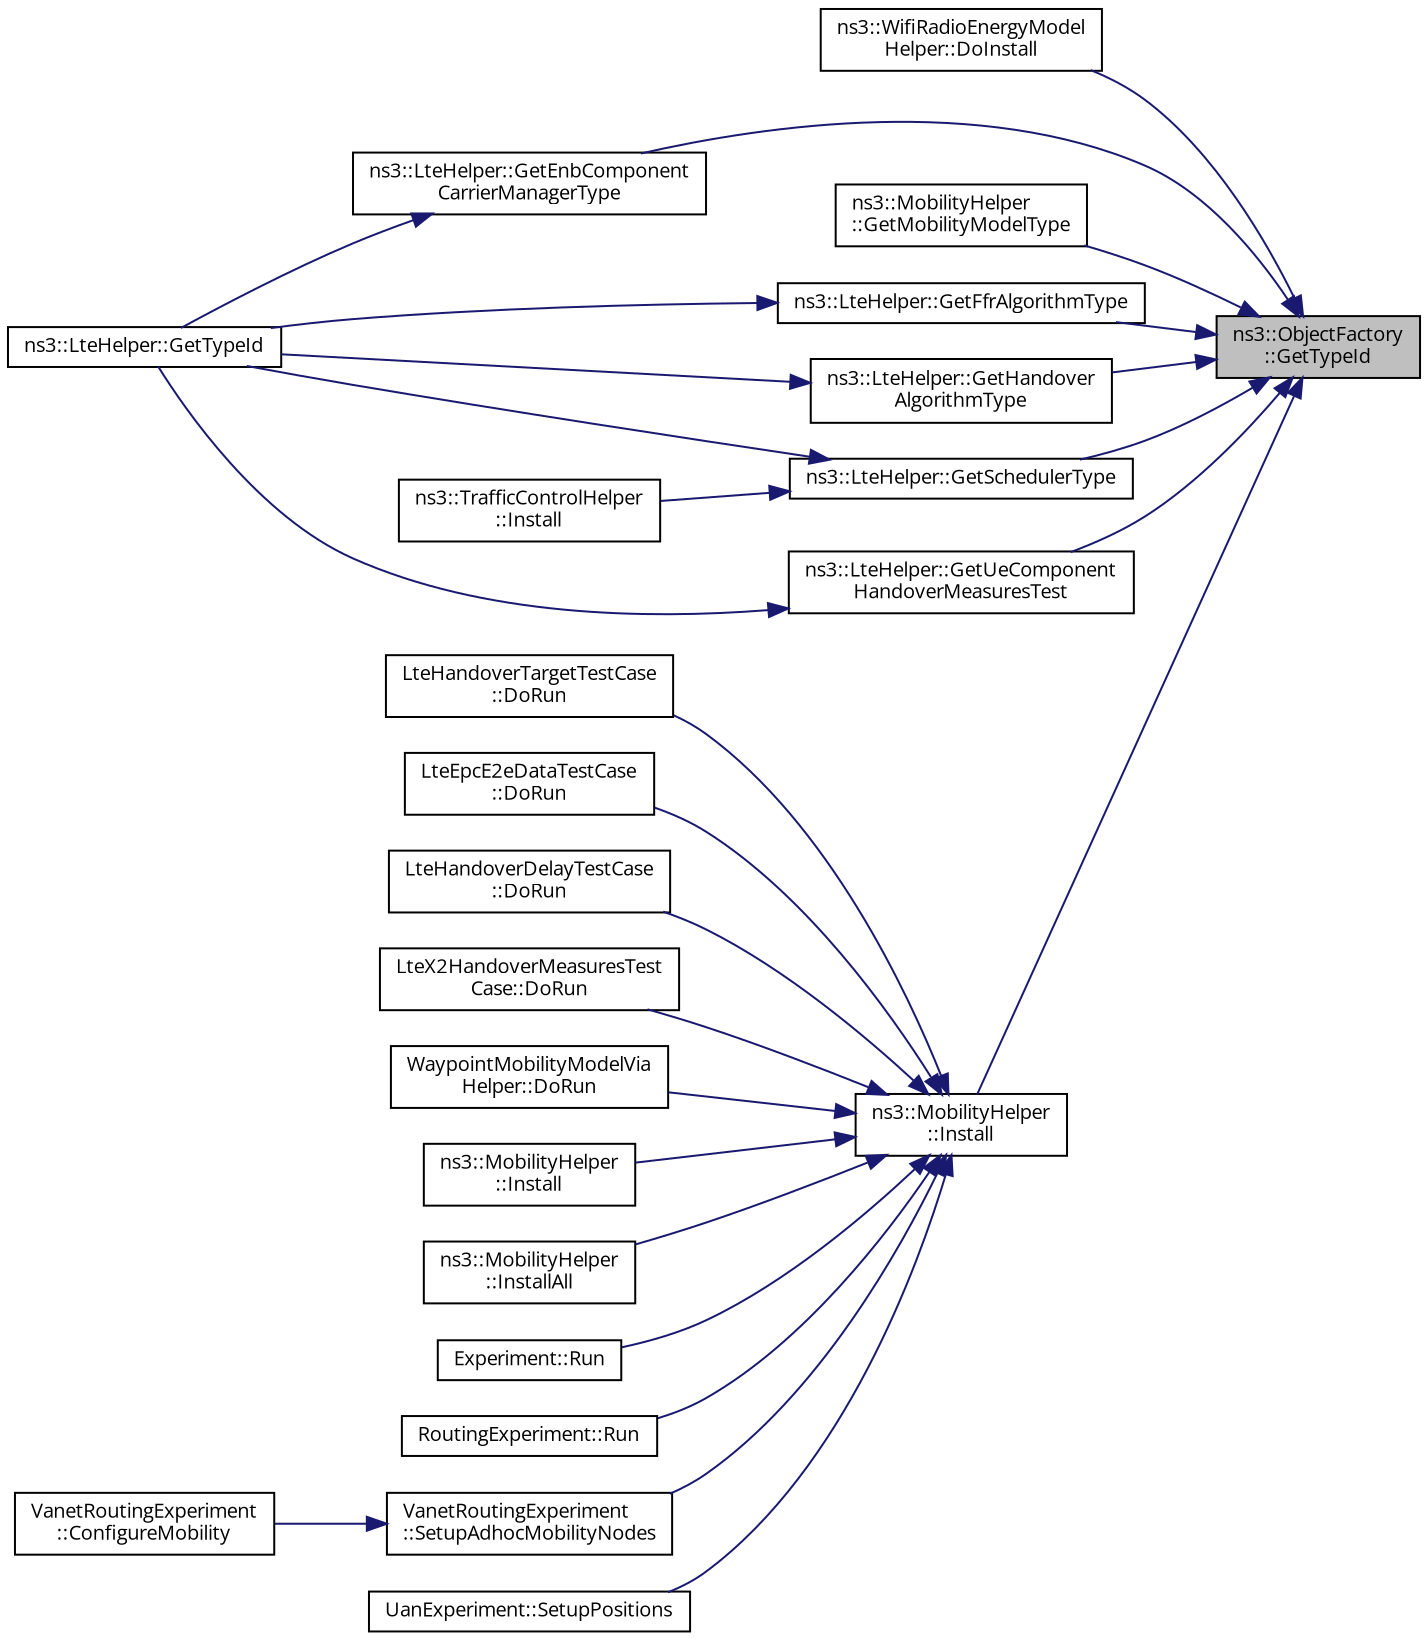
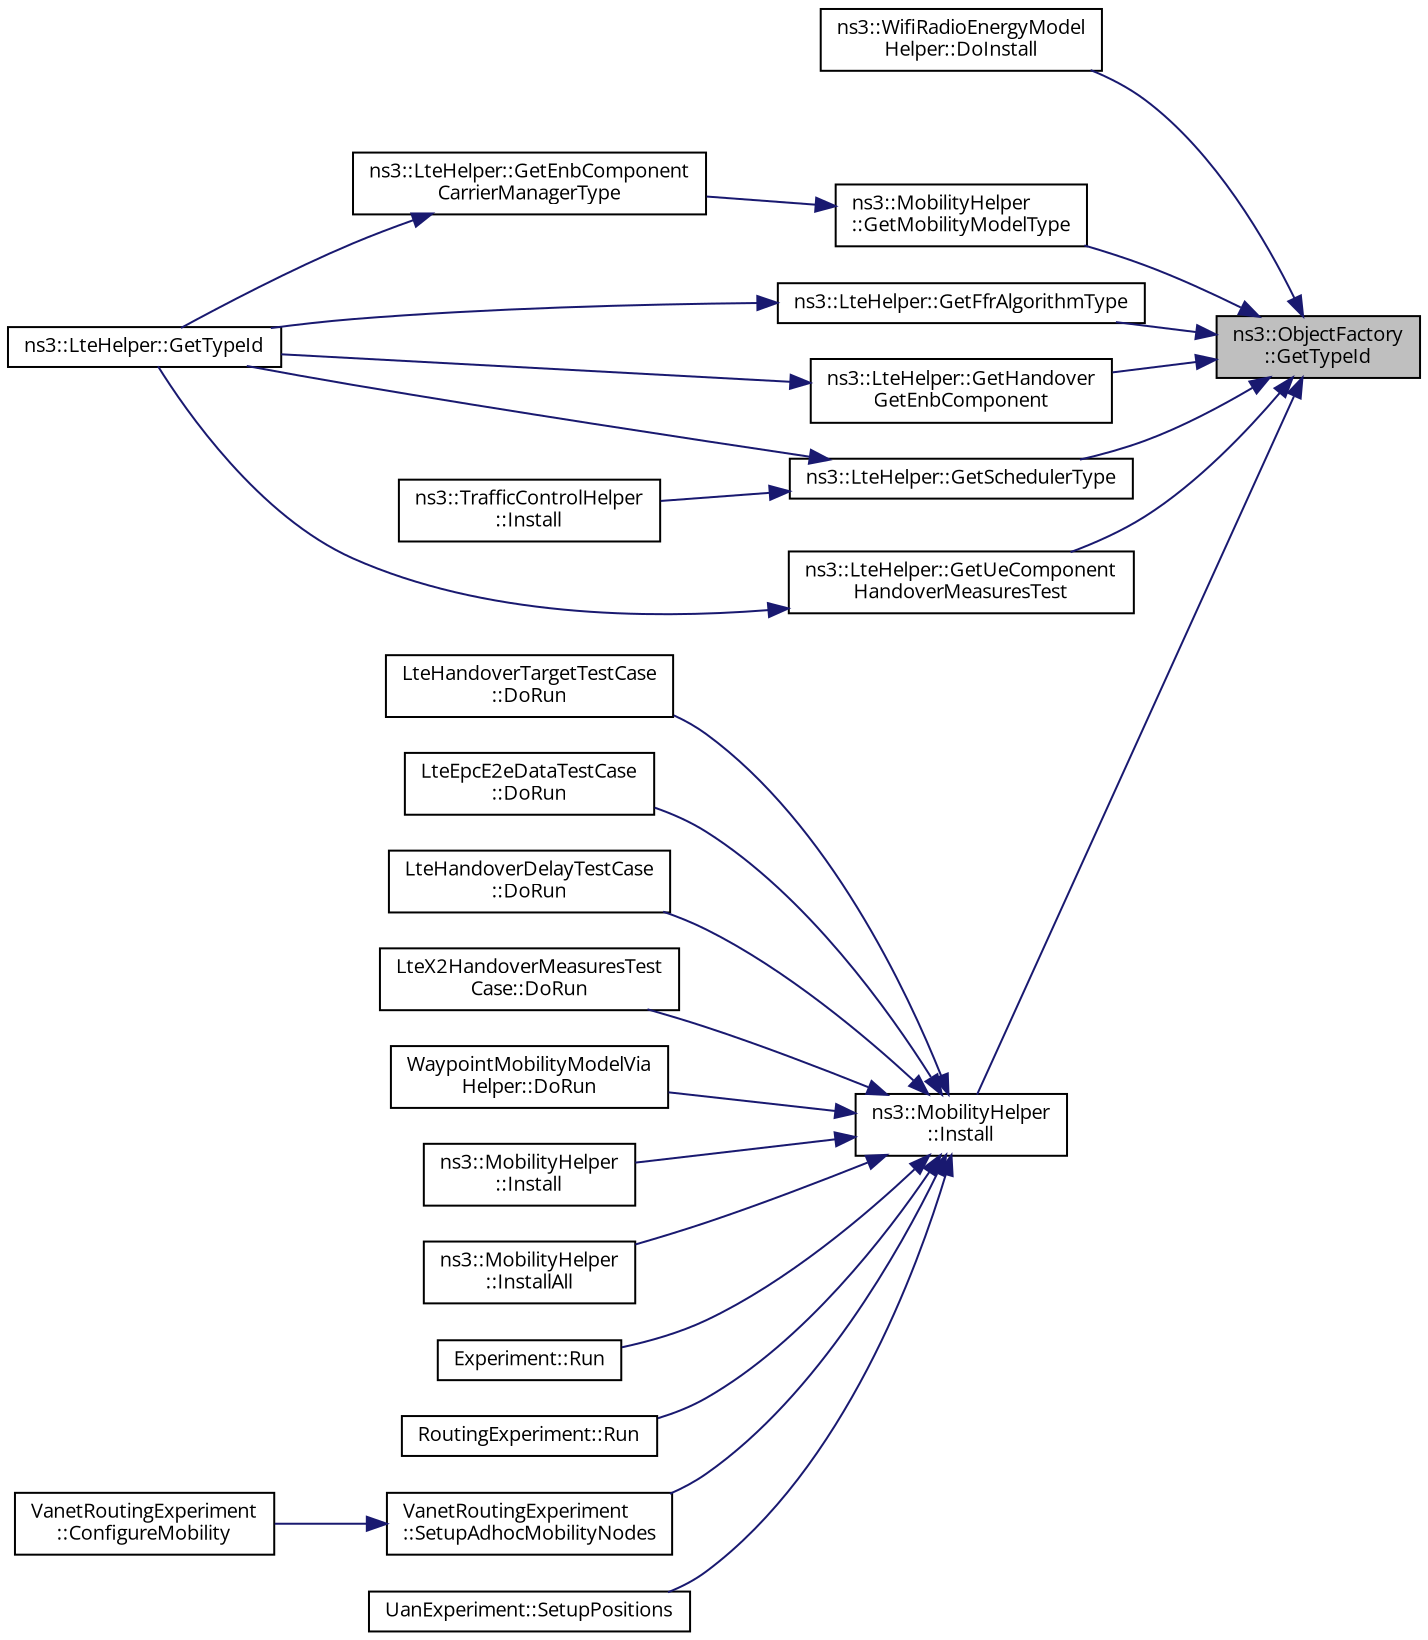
(993, 128) -> (761, 201)
(961, 391) -> (961, 391)
